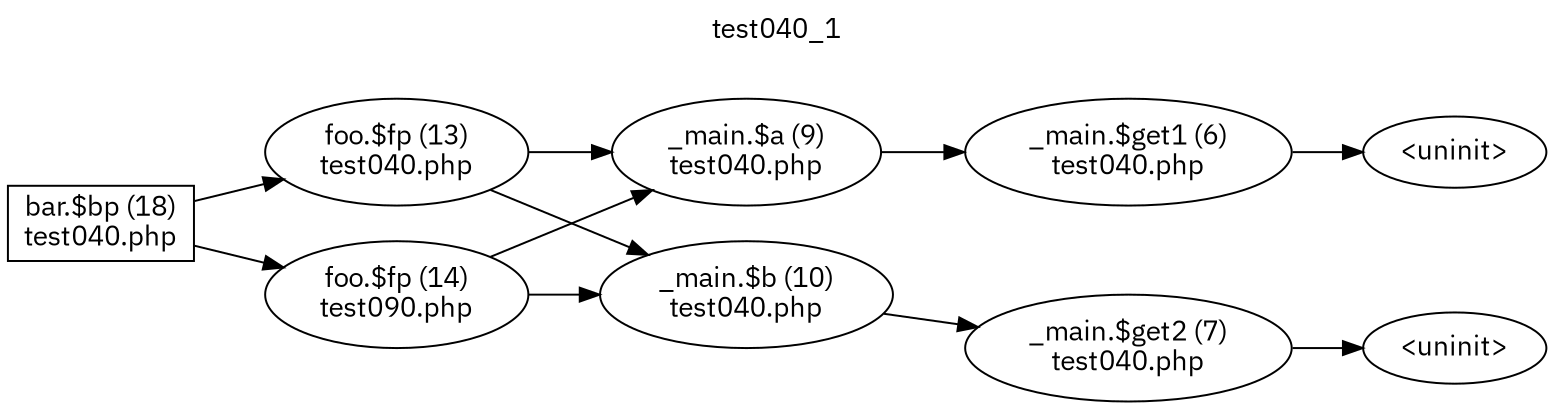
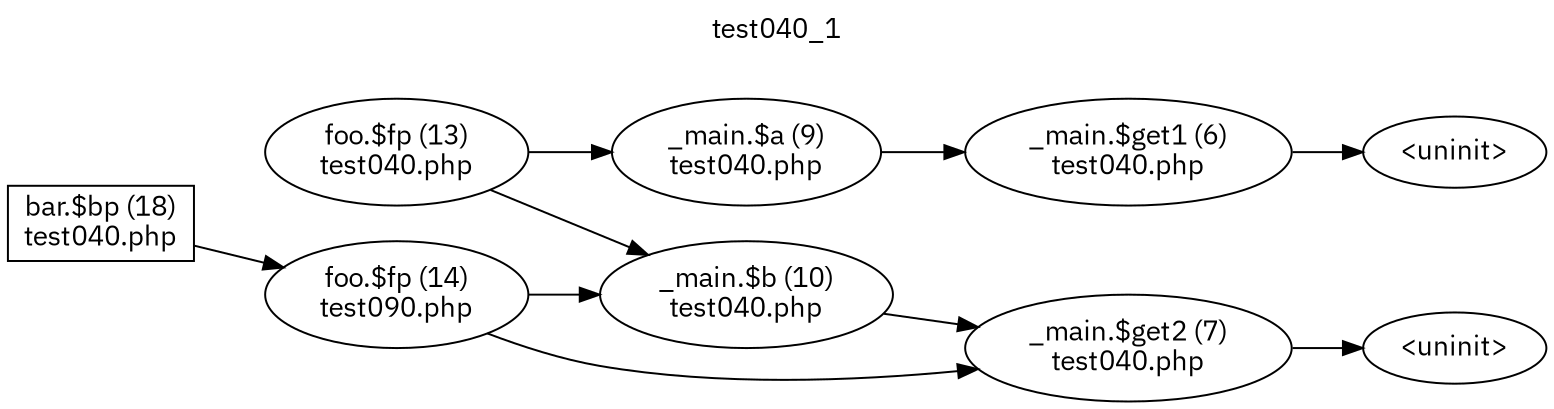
(229, 193) -> none
(555, 230) -> (720, 378)
